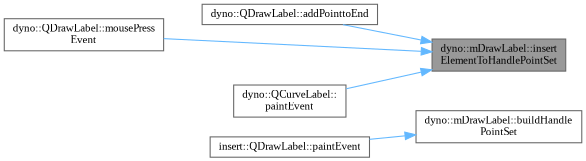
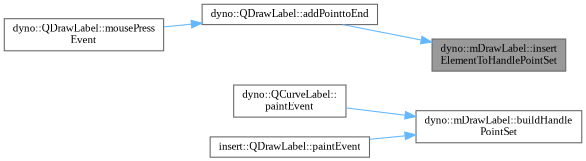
(292, 45) -> (178, 26)
(384, 80) -> (376, 112)
